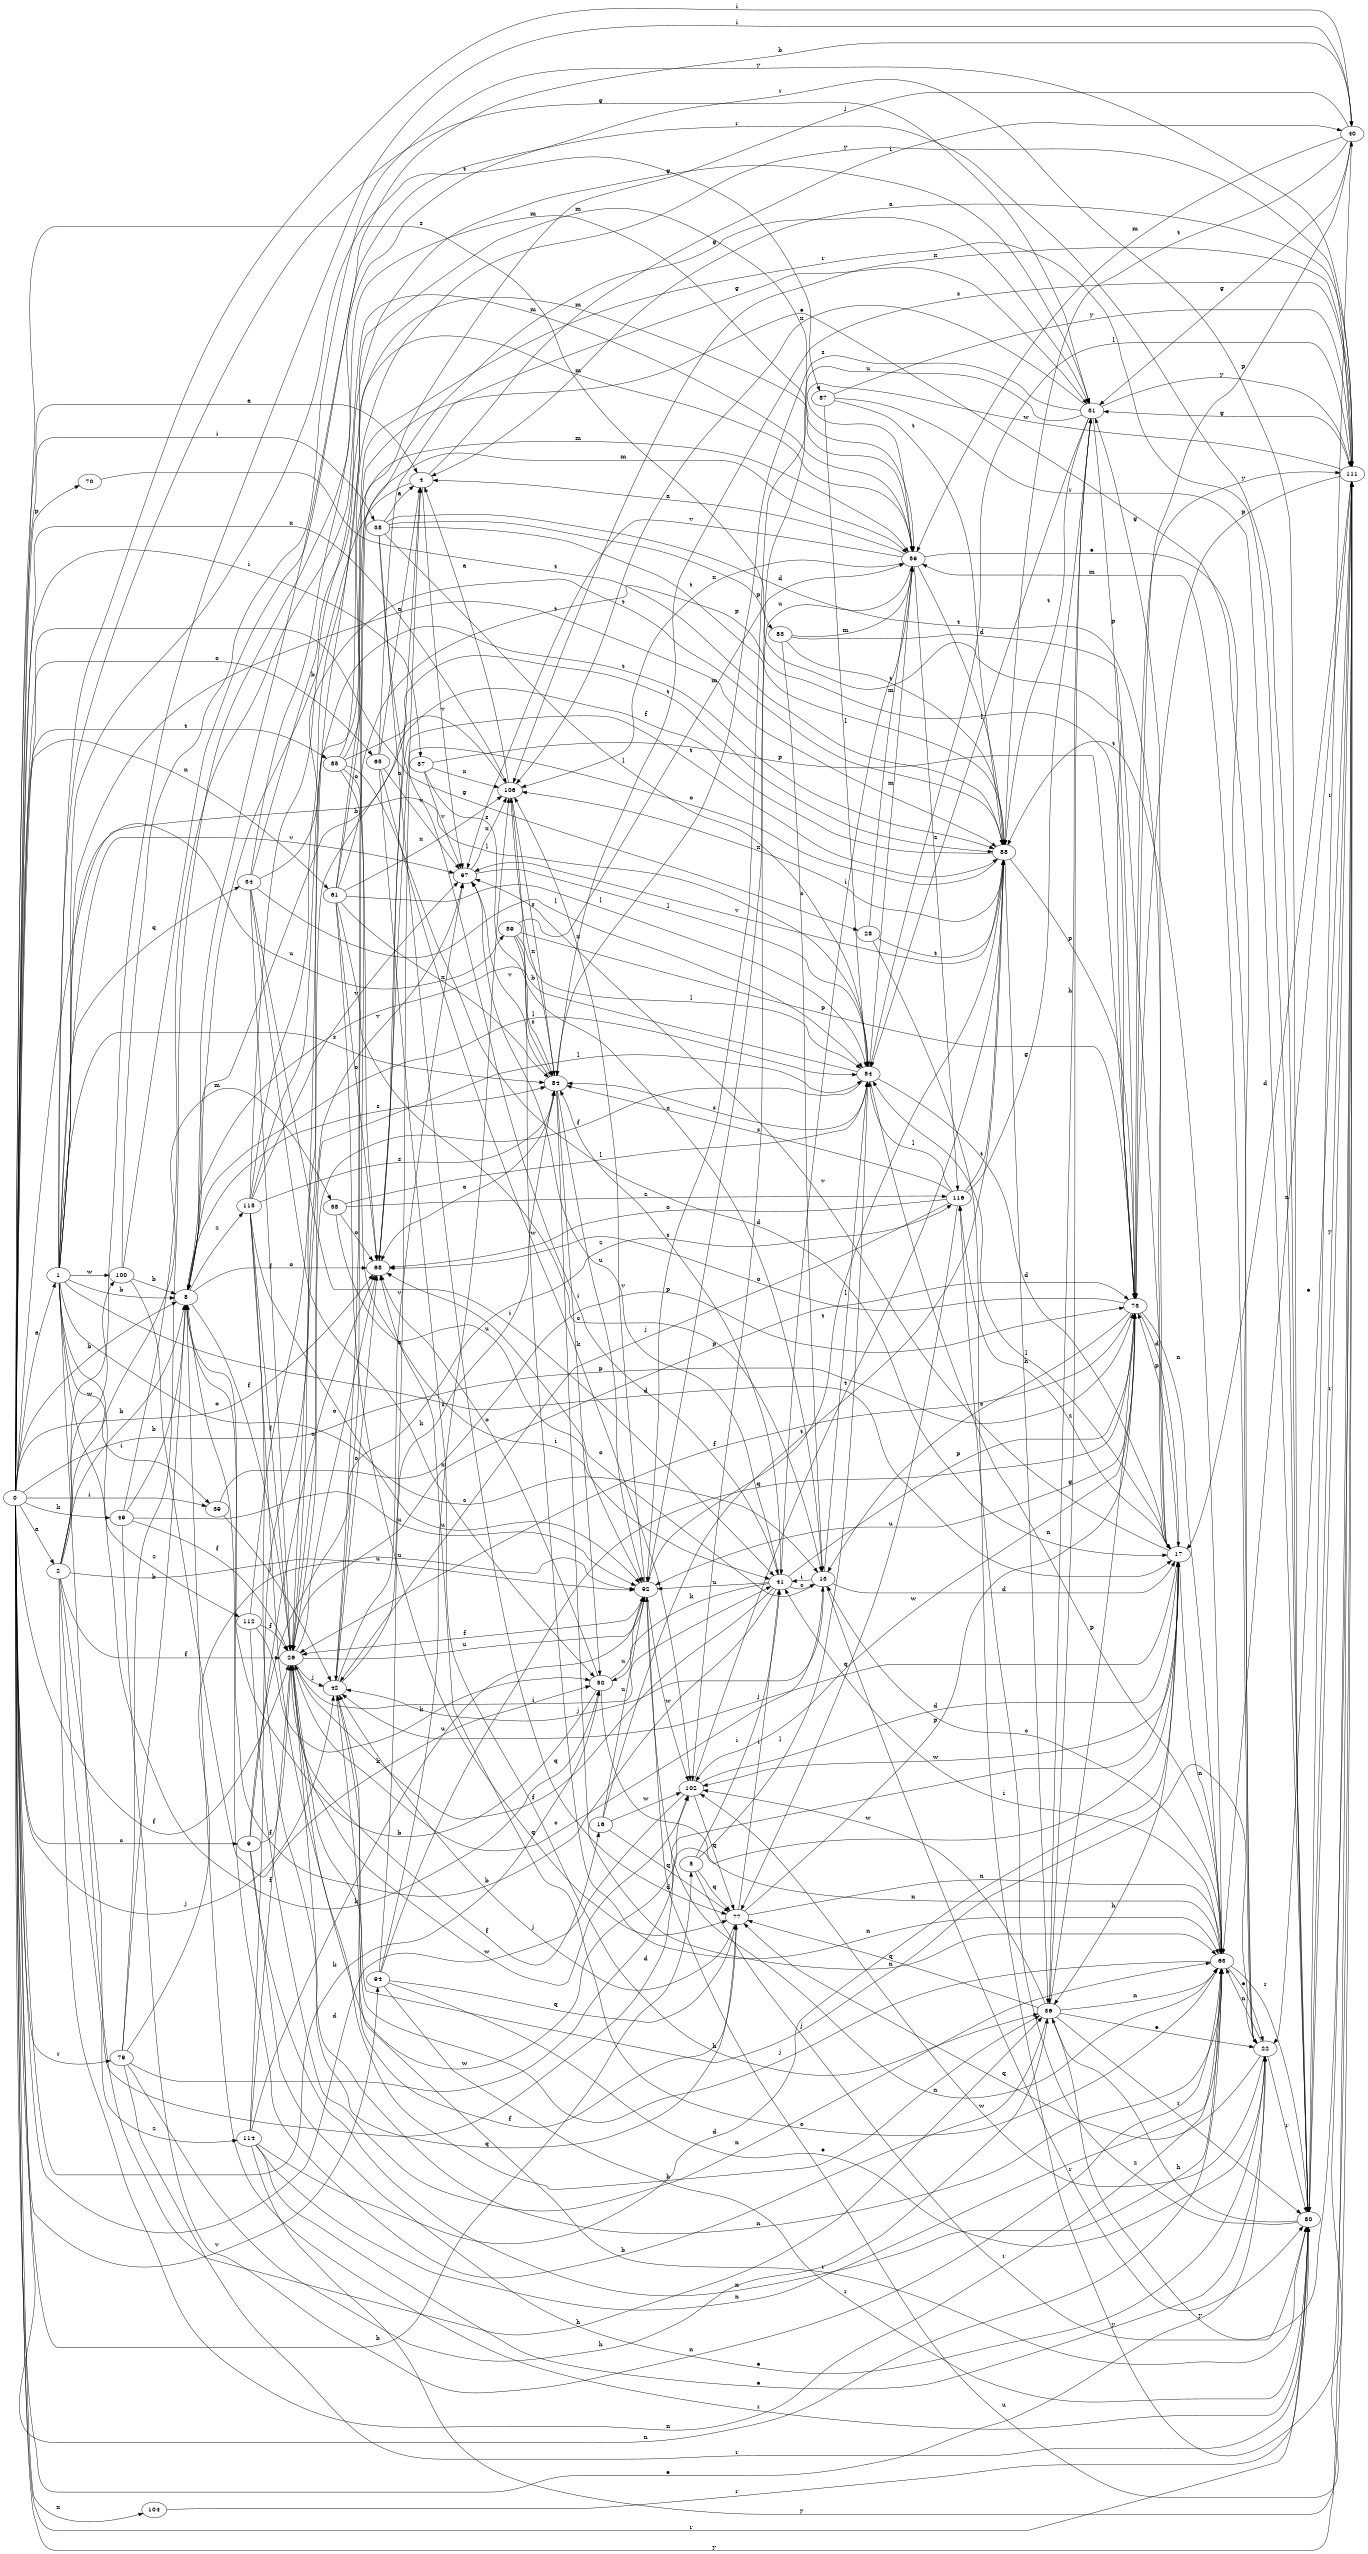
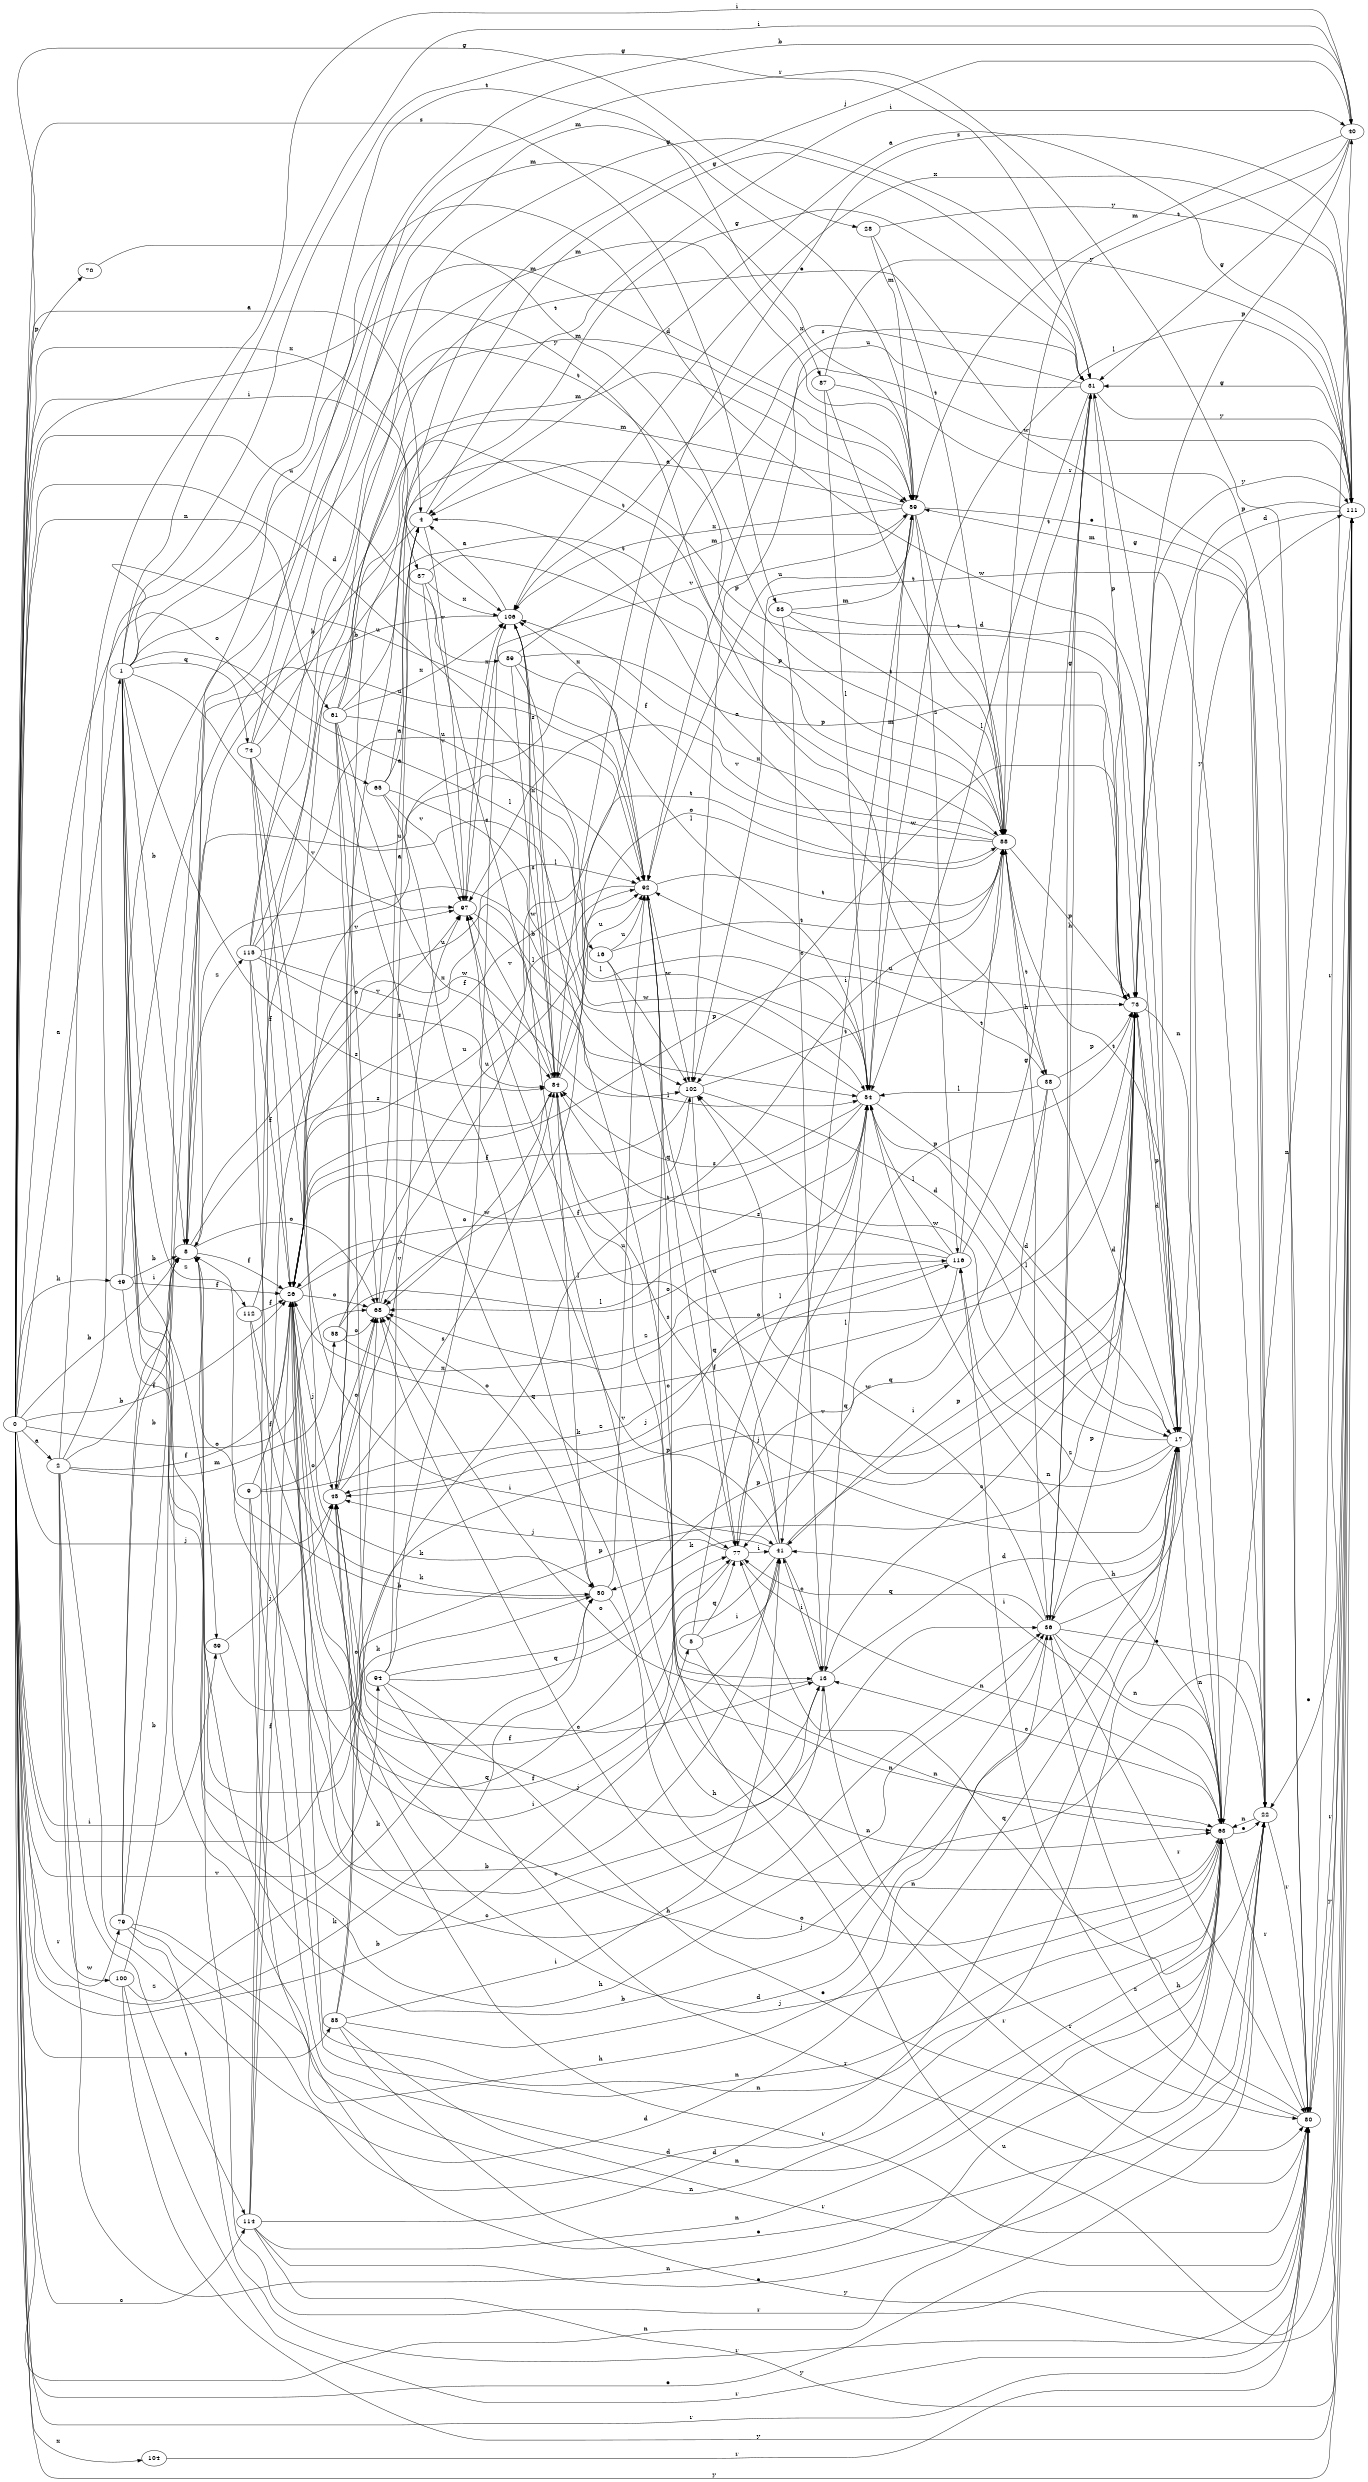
(217, 434) -> (556, 343)
(732, 633) -> (1021, 961)
(249, 882) -> (249, 751)
(87, 1275) -> none
(759, 1484) -> (759, 1483)
(335, 1688) -> (335, 1497)
(36, 1836) -> (37, 2222)
